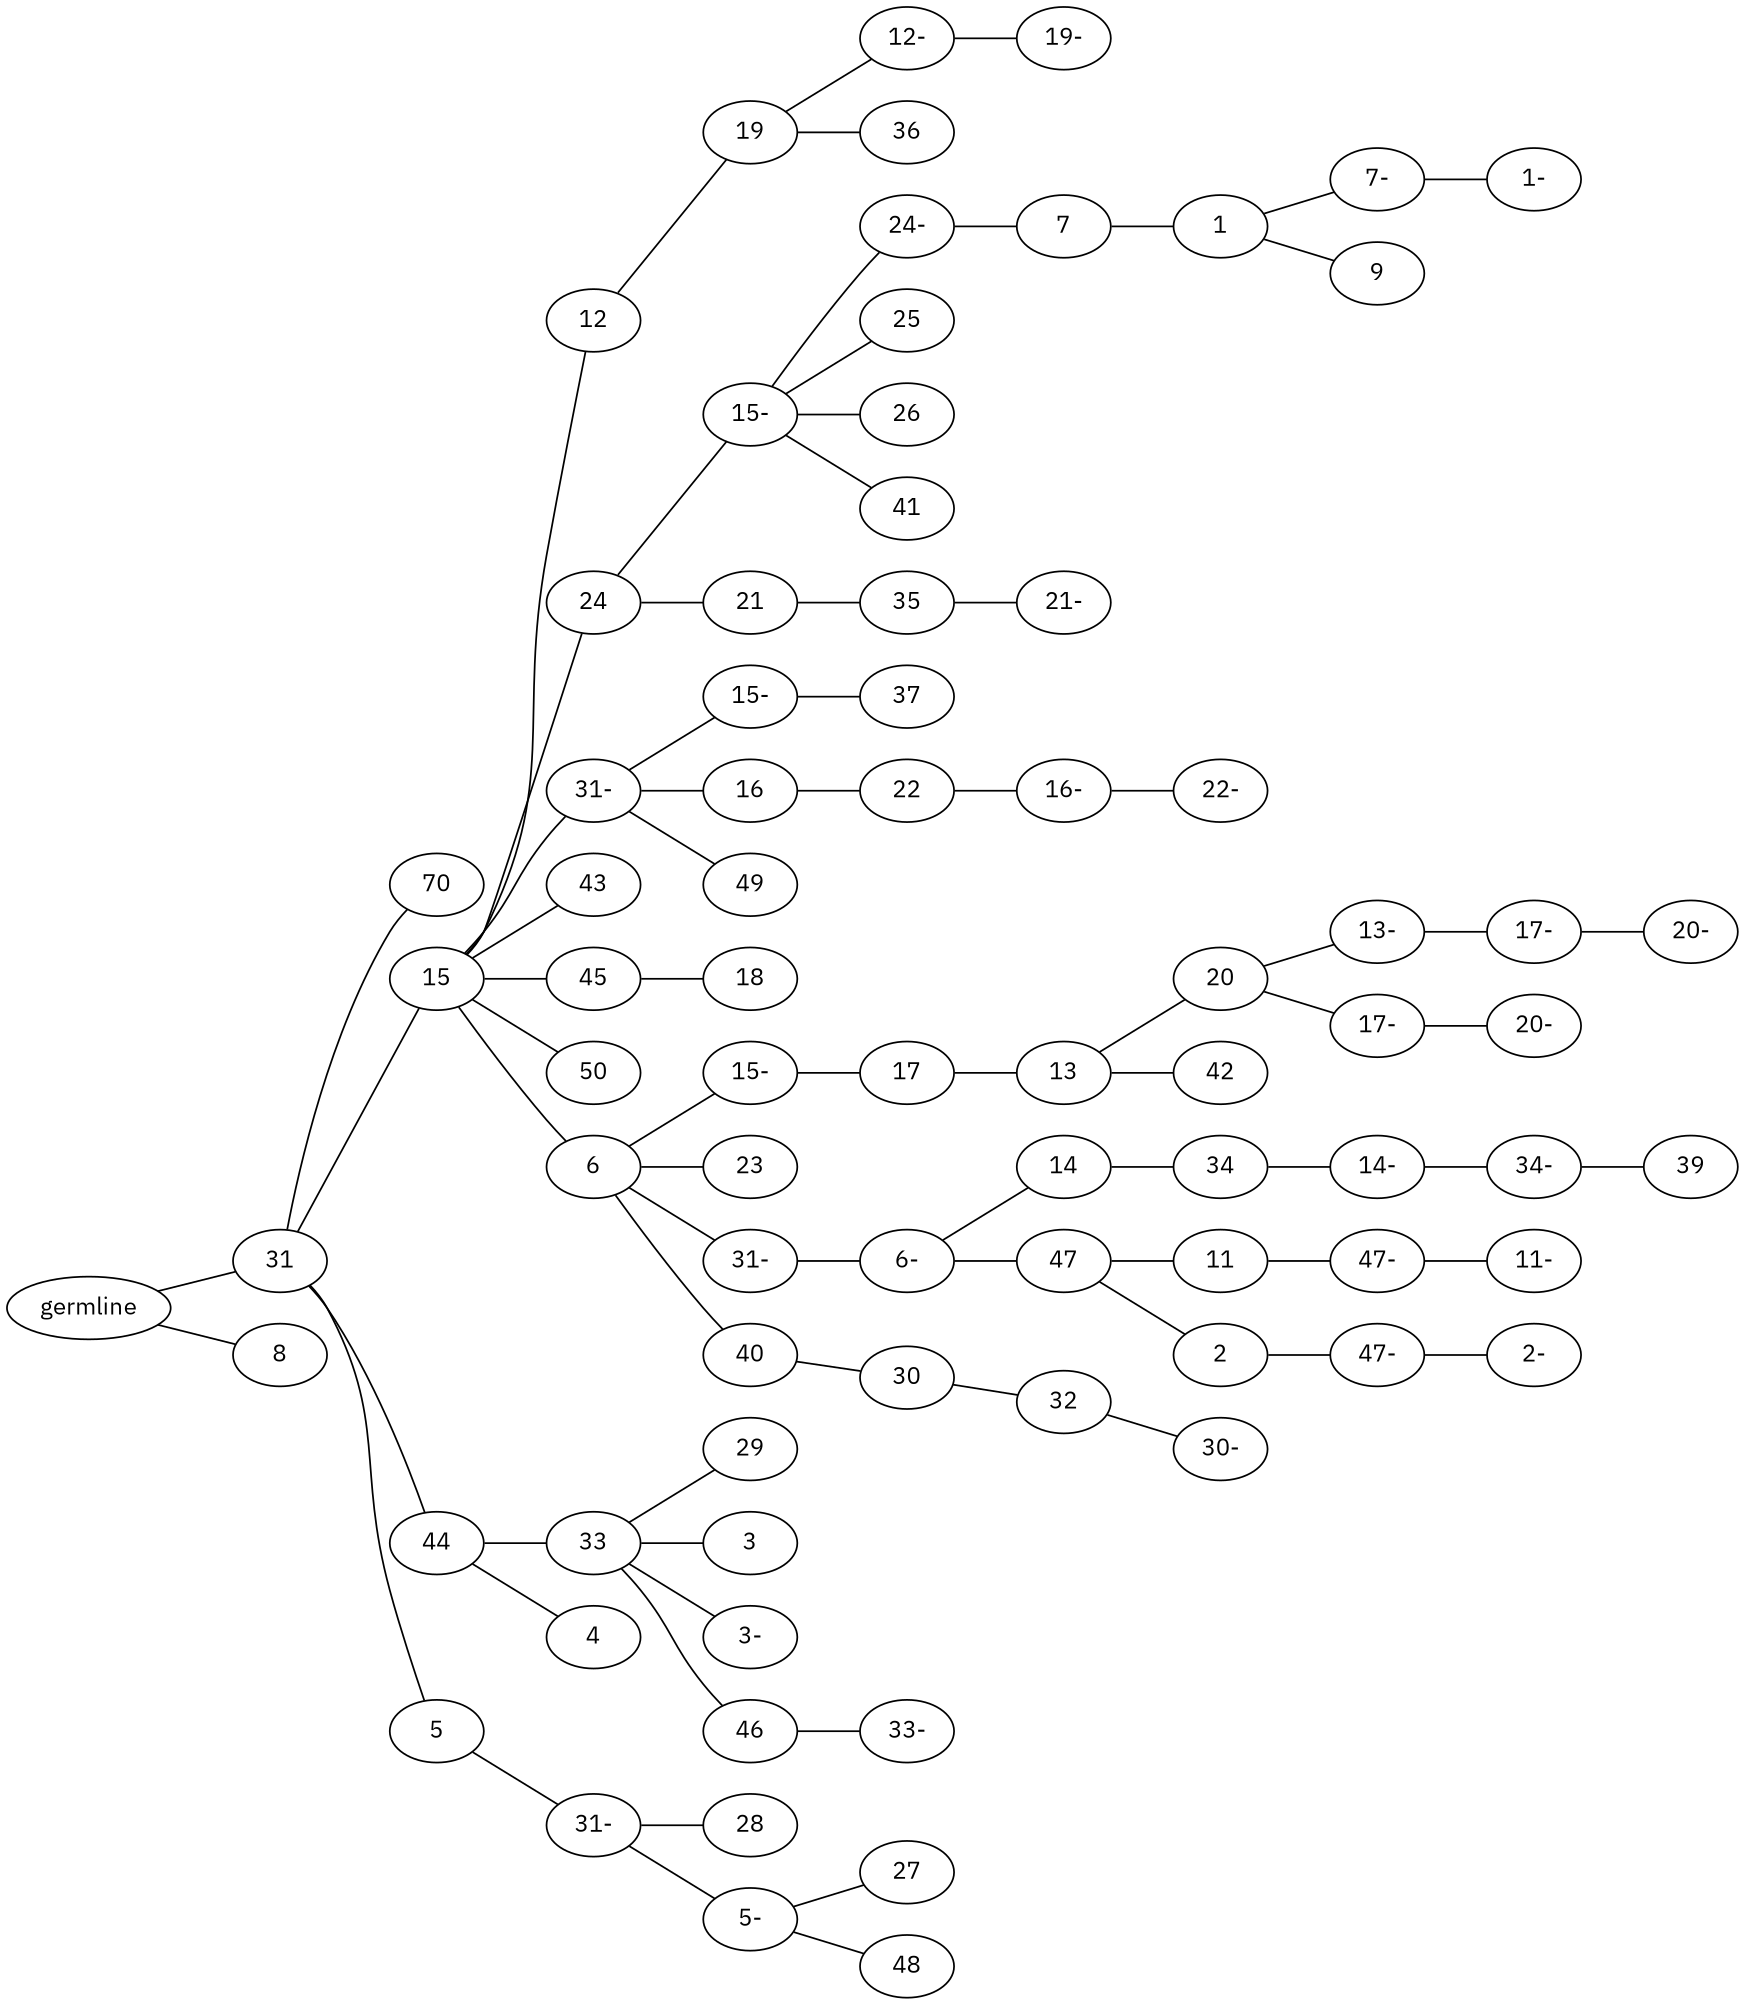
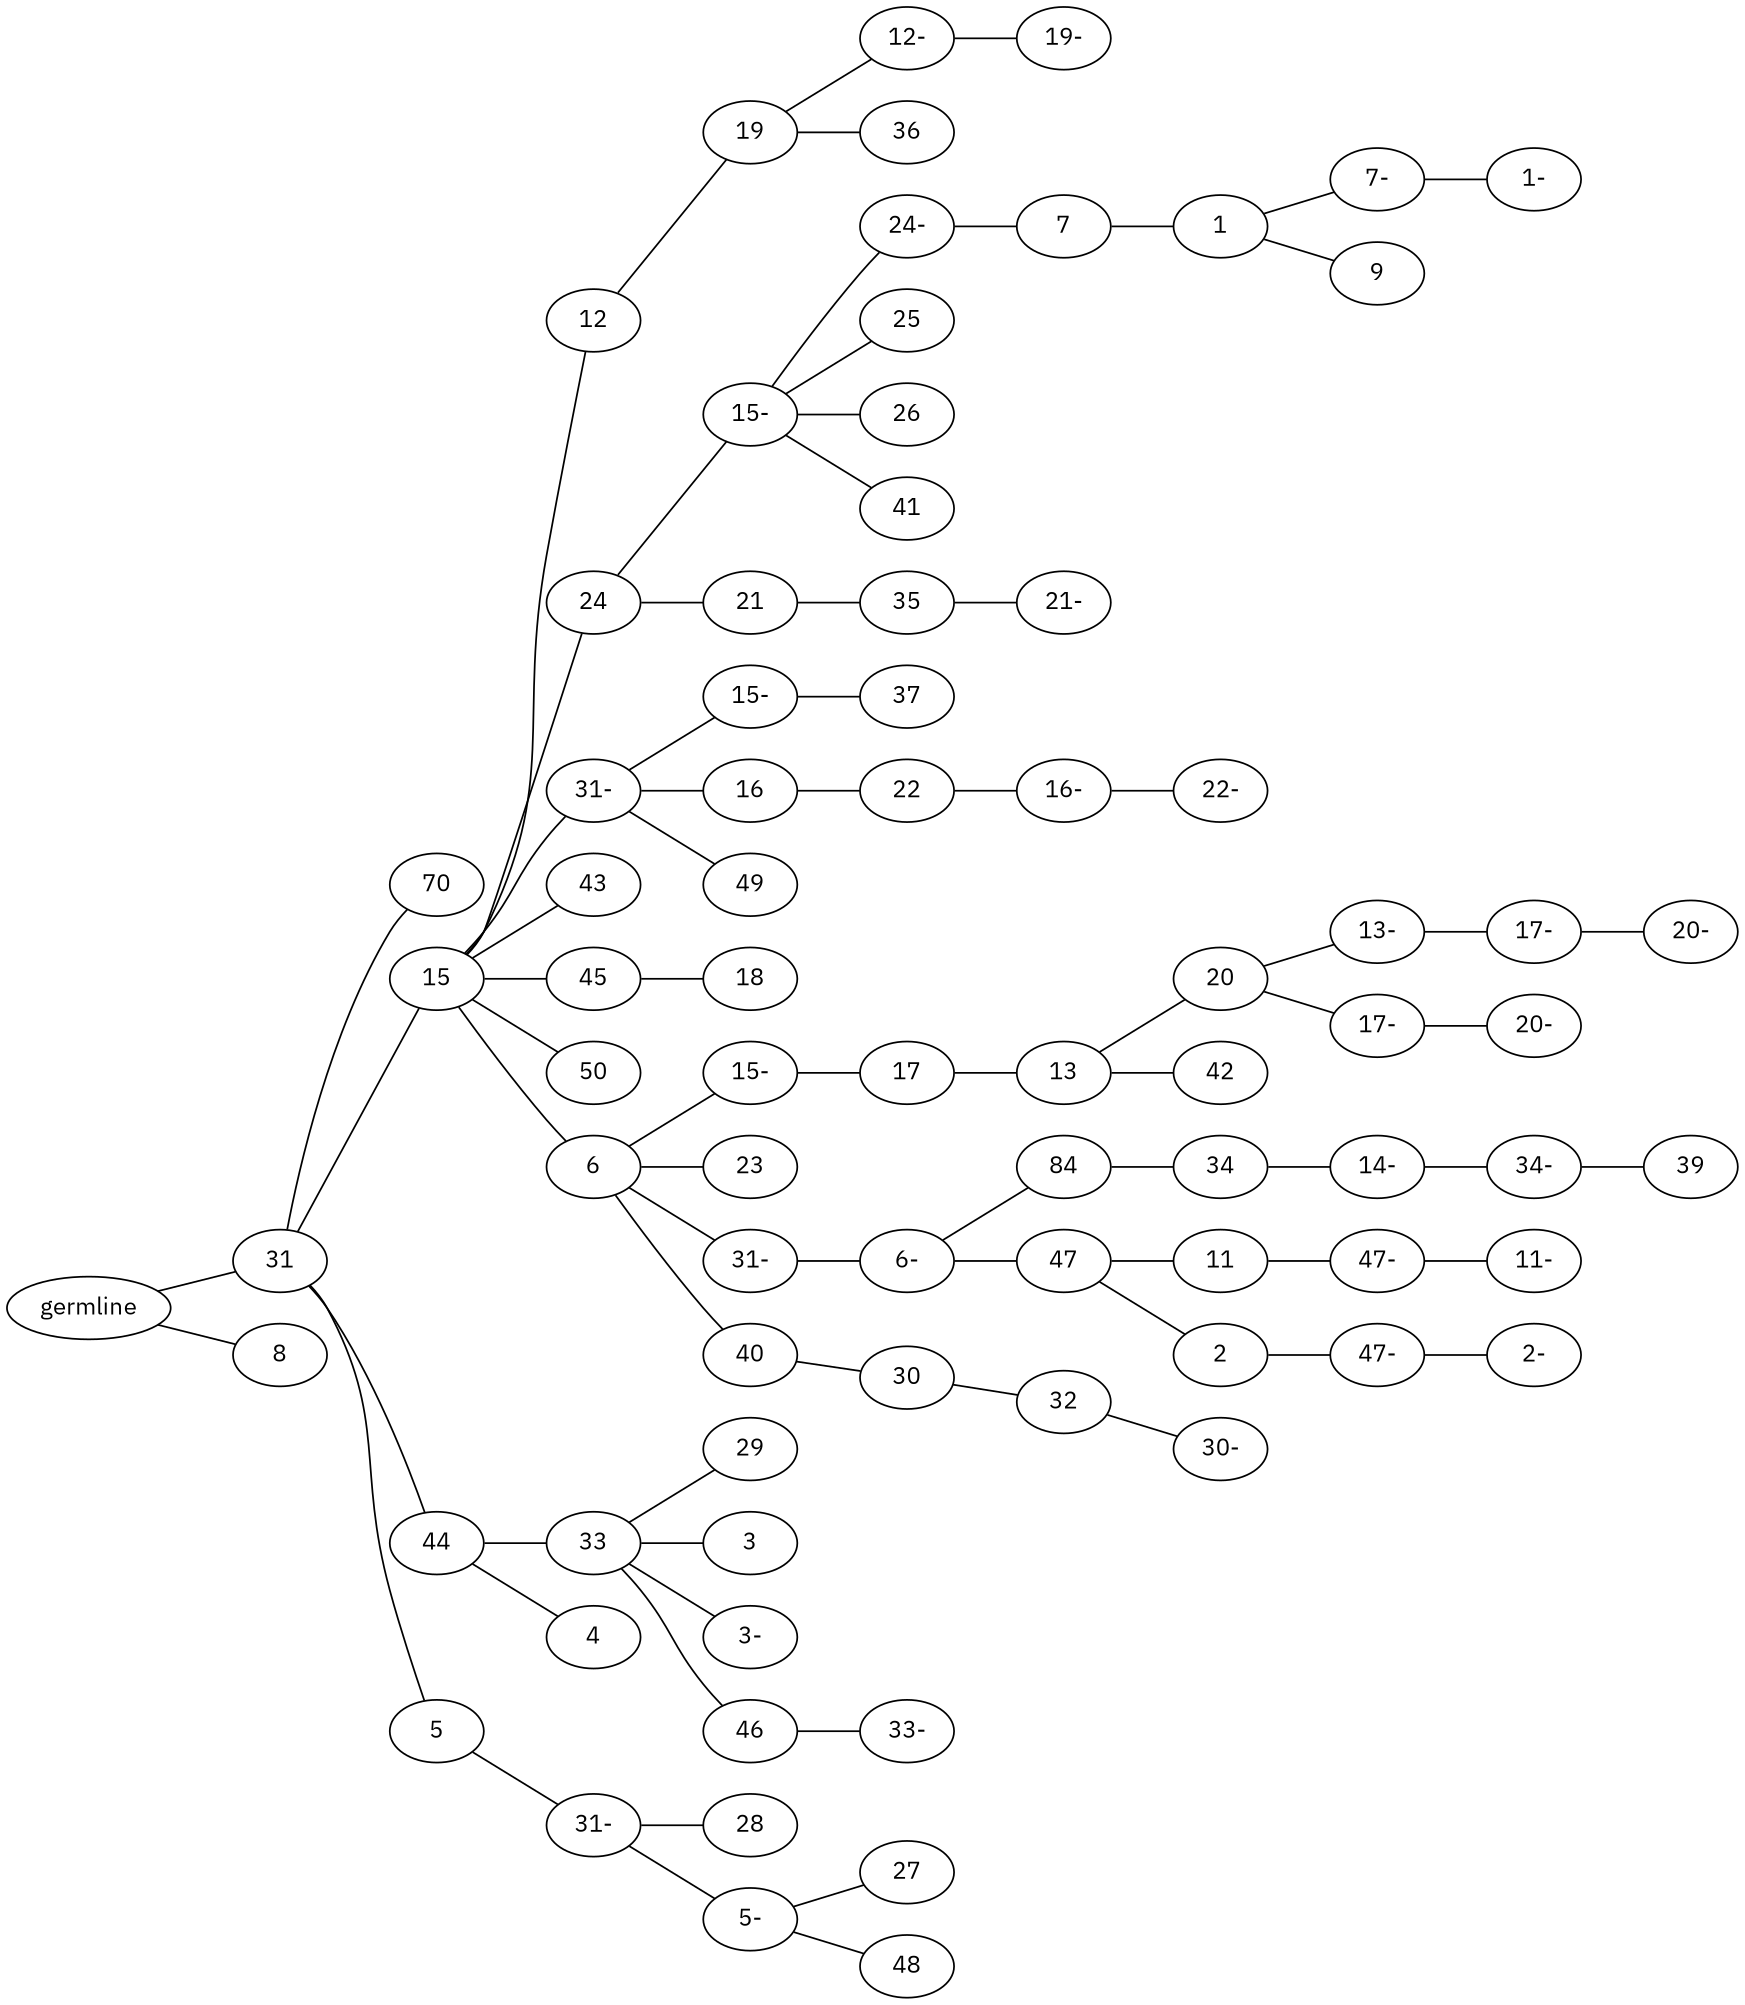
(1064, 1167) -> (1064, 1167)
